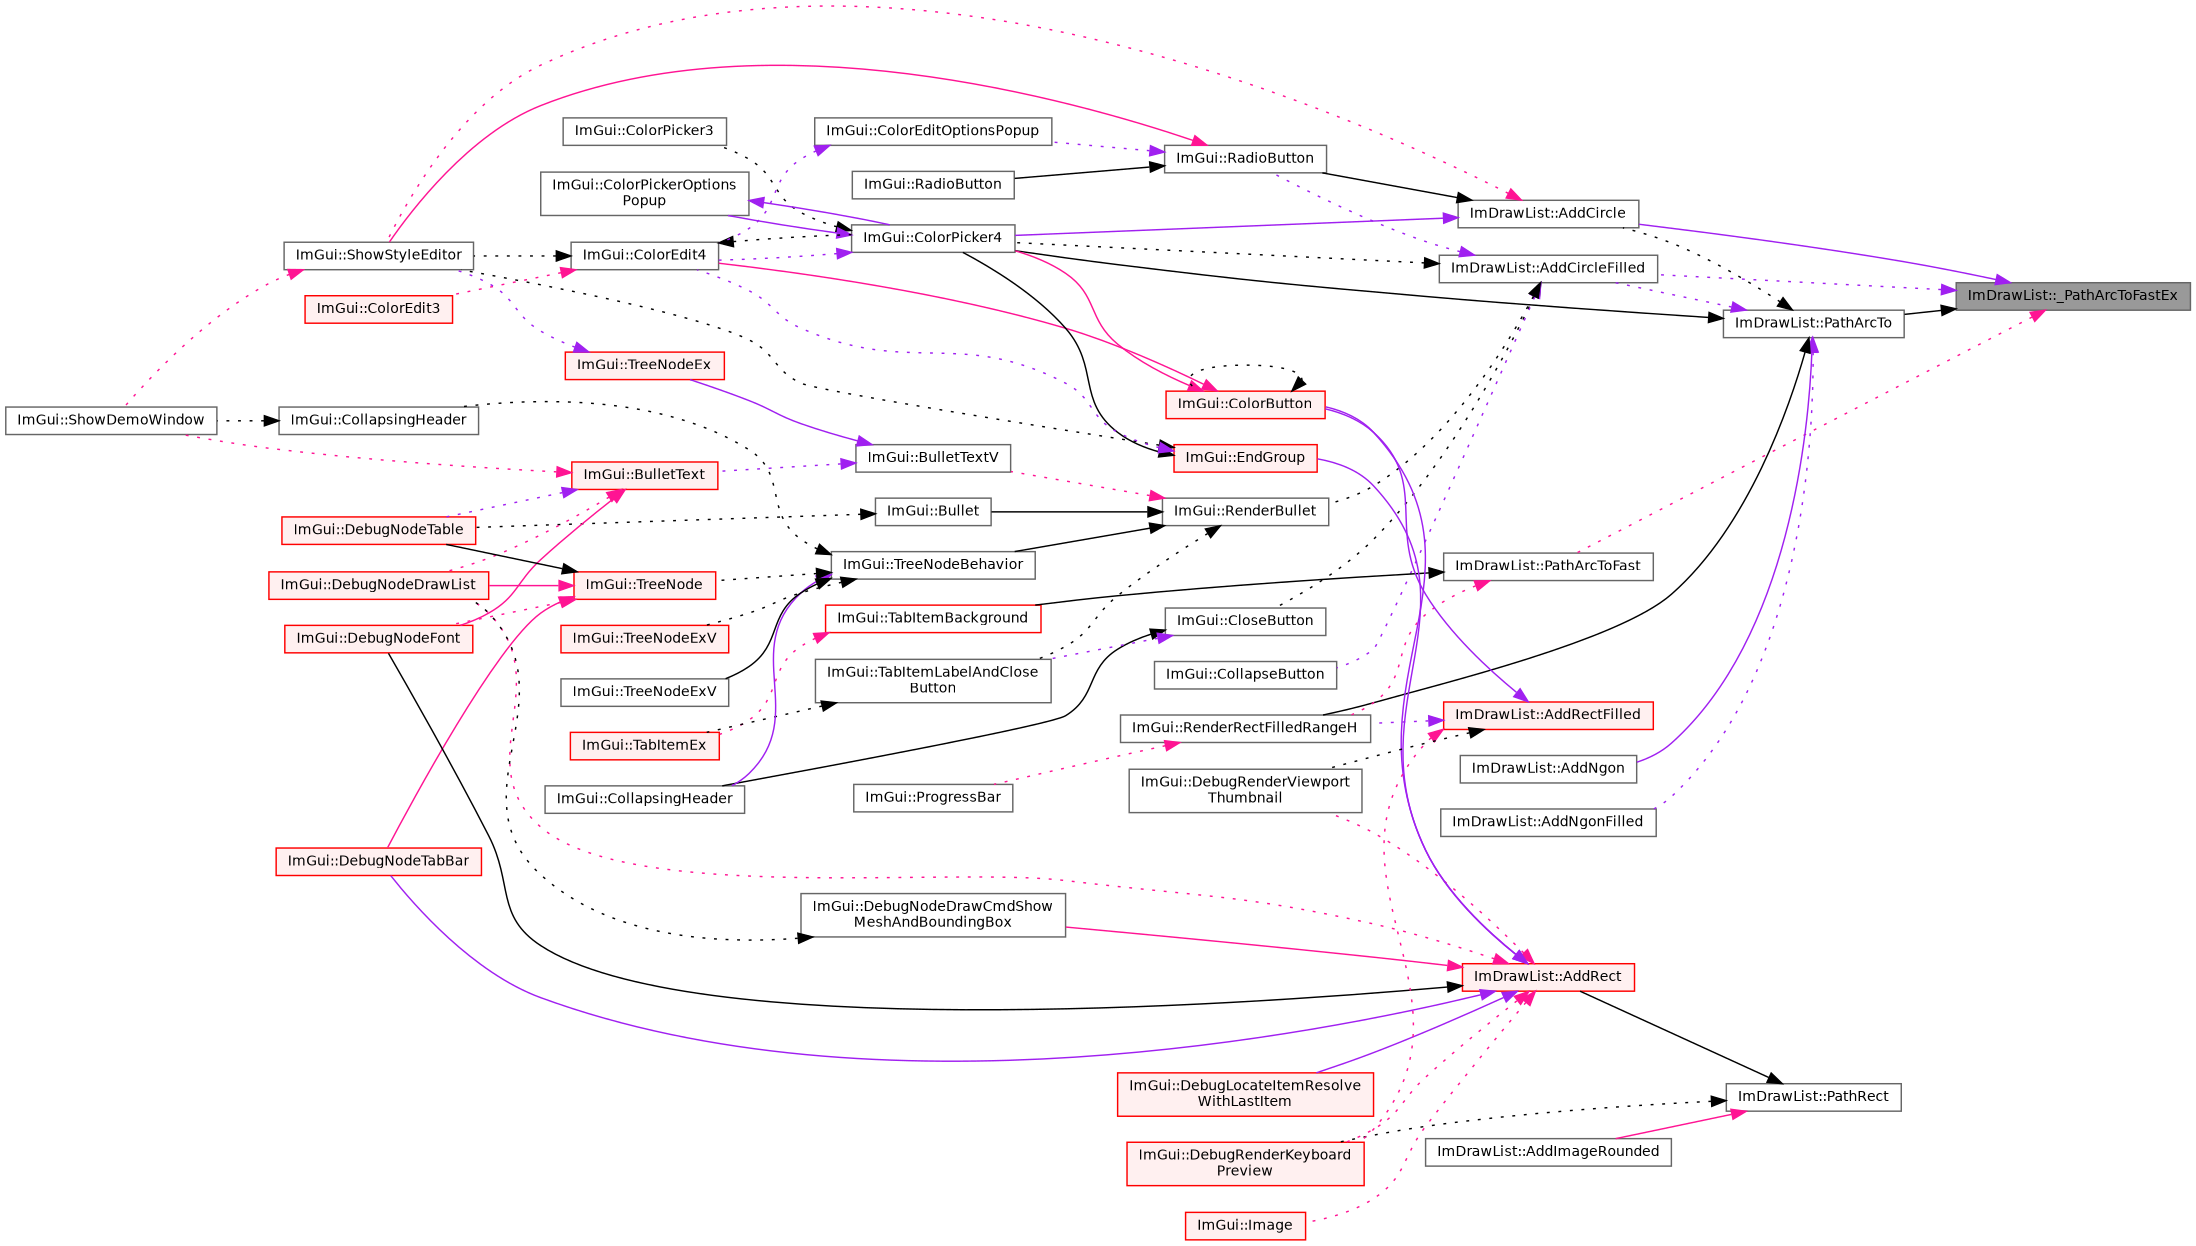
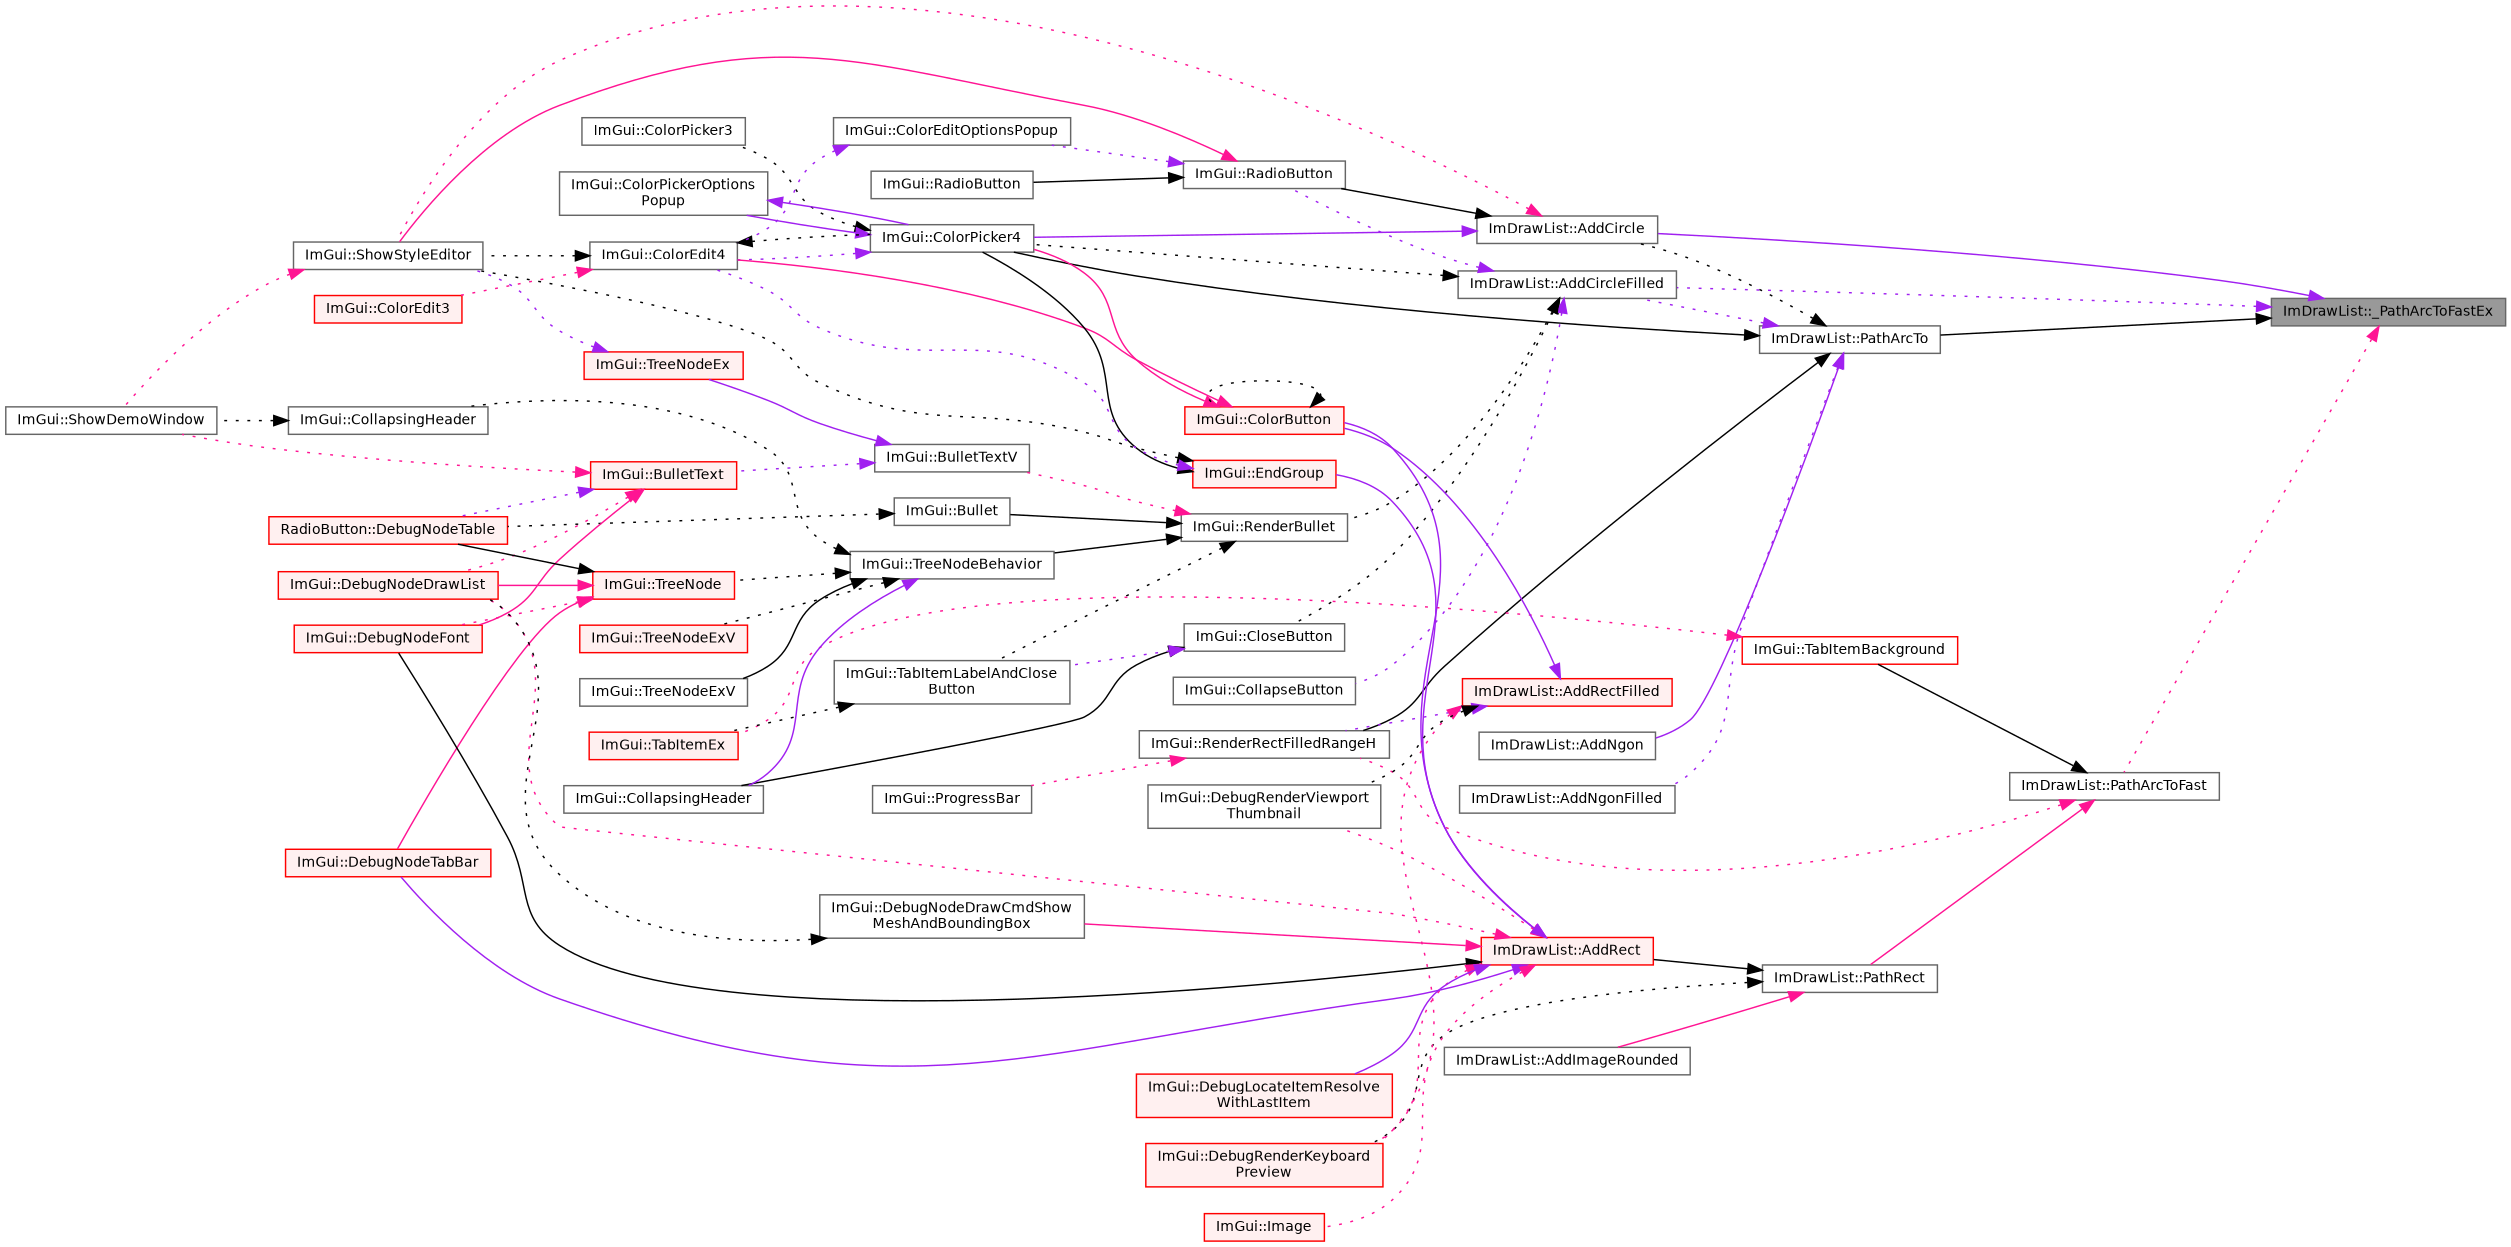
(379, 531) -> (388, 530)
none -> (1977, 887)
